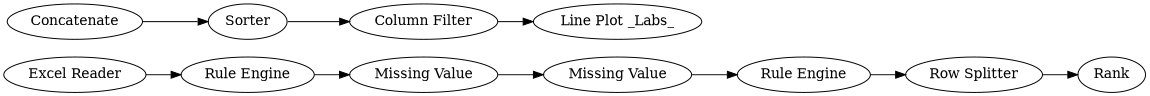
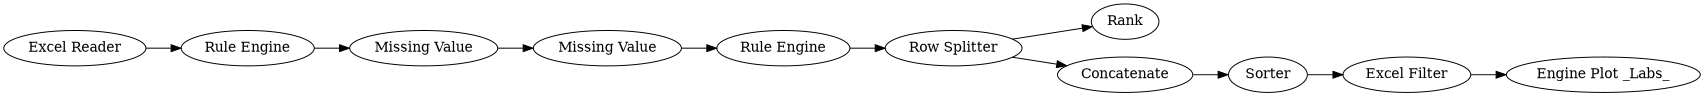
(424, 22) -> (1407, 75)
(618, 22) -> (1603, 75)
none -> (1035, 61)
